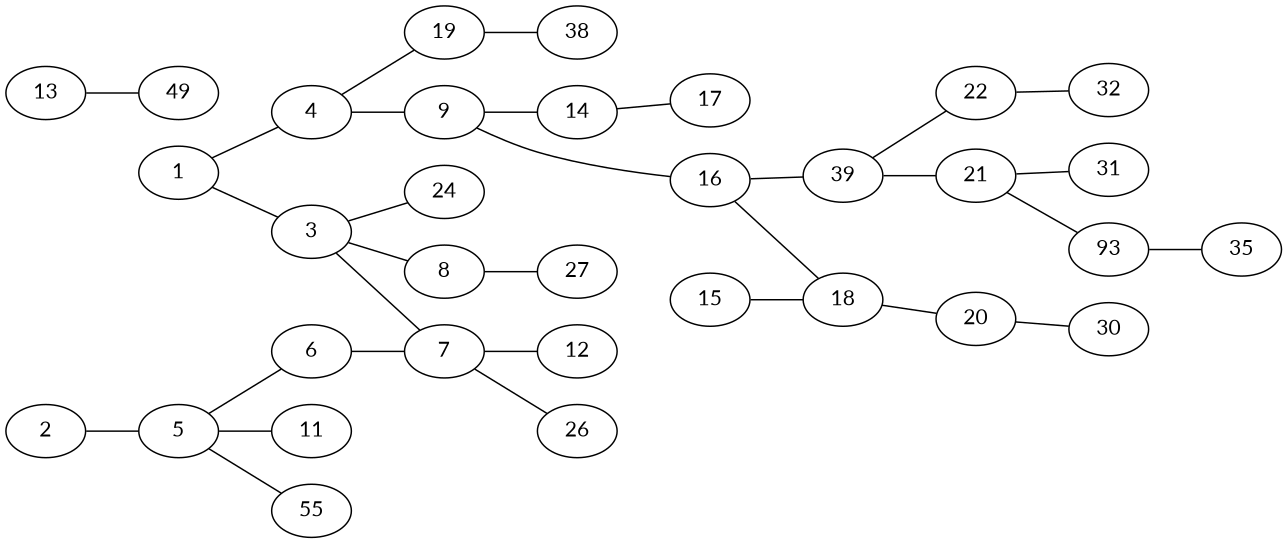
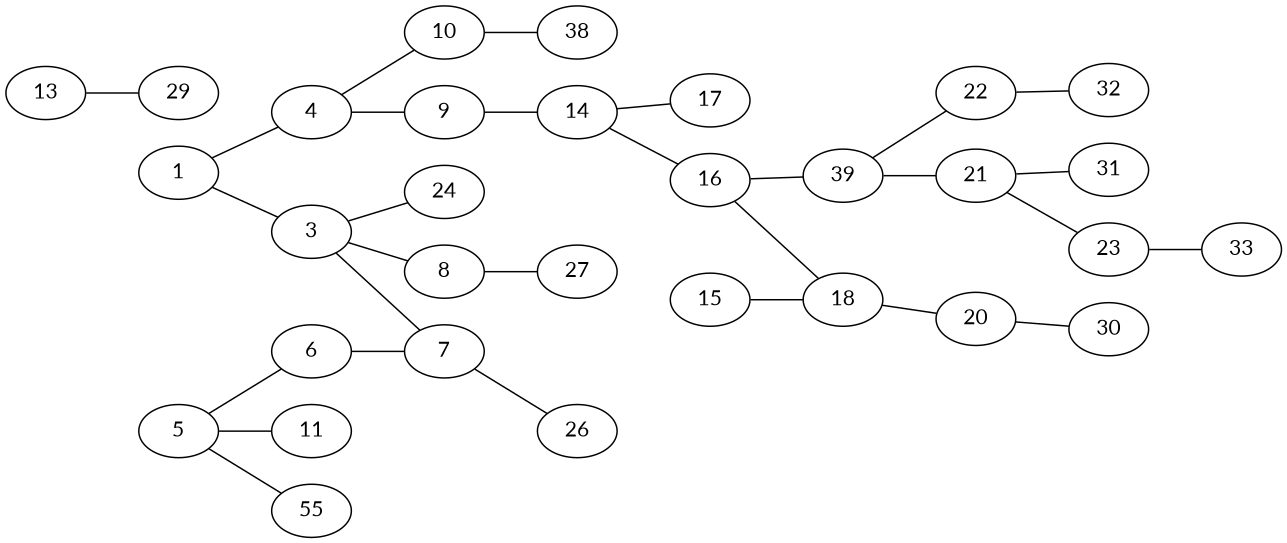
(444, 32) -> (444, 32)
(179, 93) -> (179, 93)
(571, 161) -> (644, 146)
(1109, 250) -> (1109, 250)
(1242, 250) -> (1242, 250)
(577, 351) -> none
(46, 431) -> none
